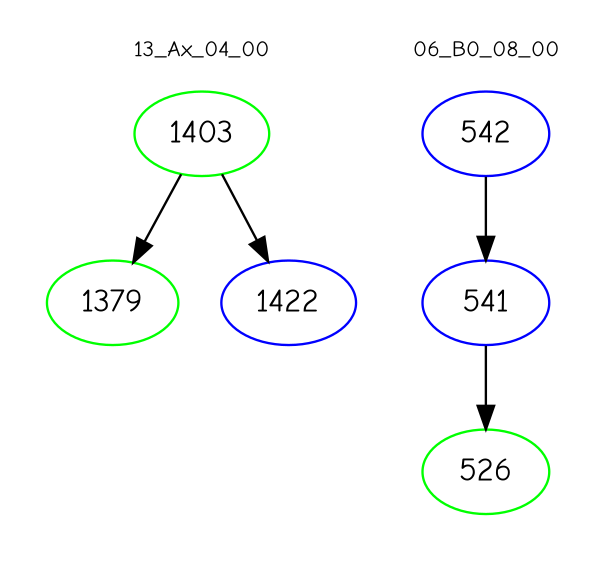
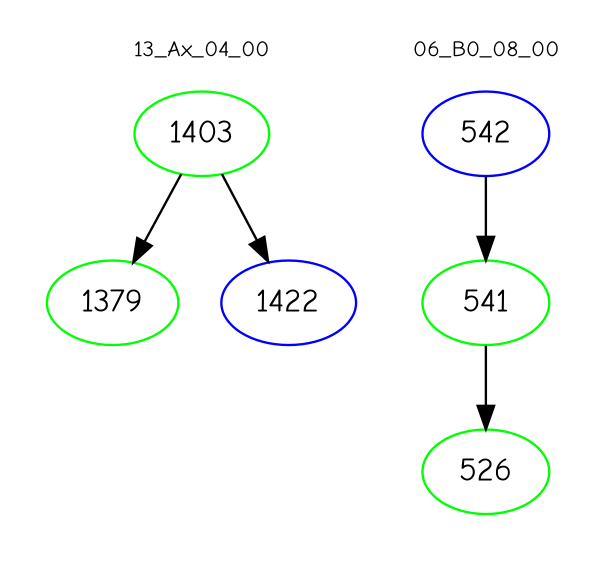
(486, 303) -> (486, 303)
